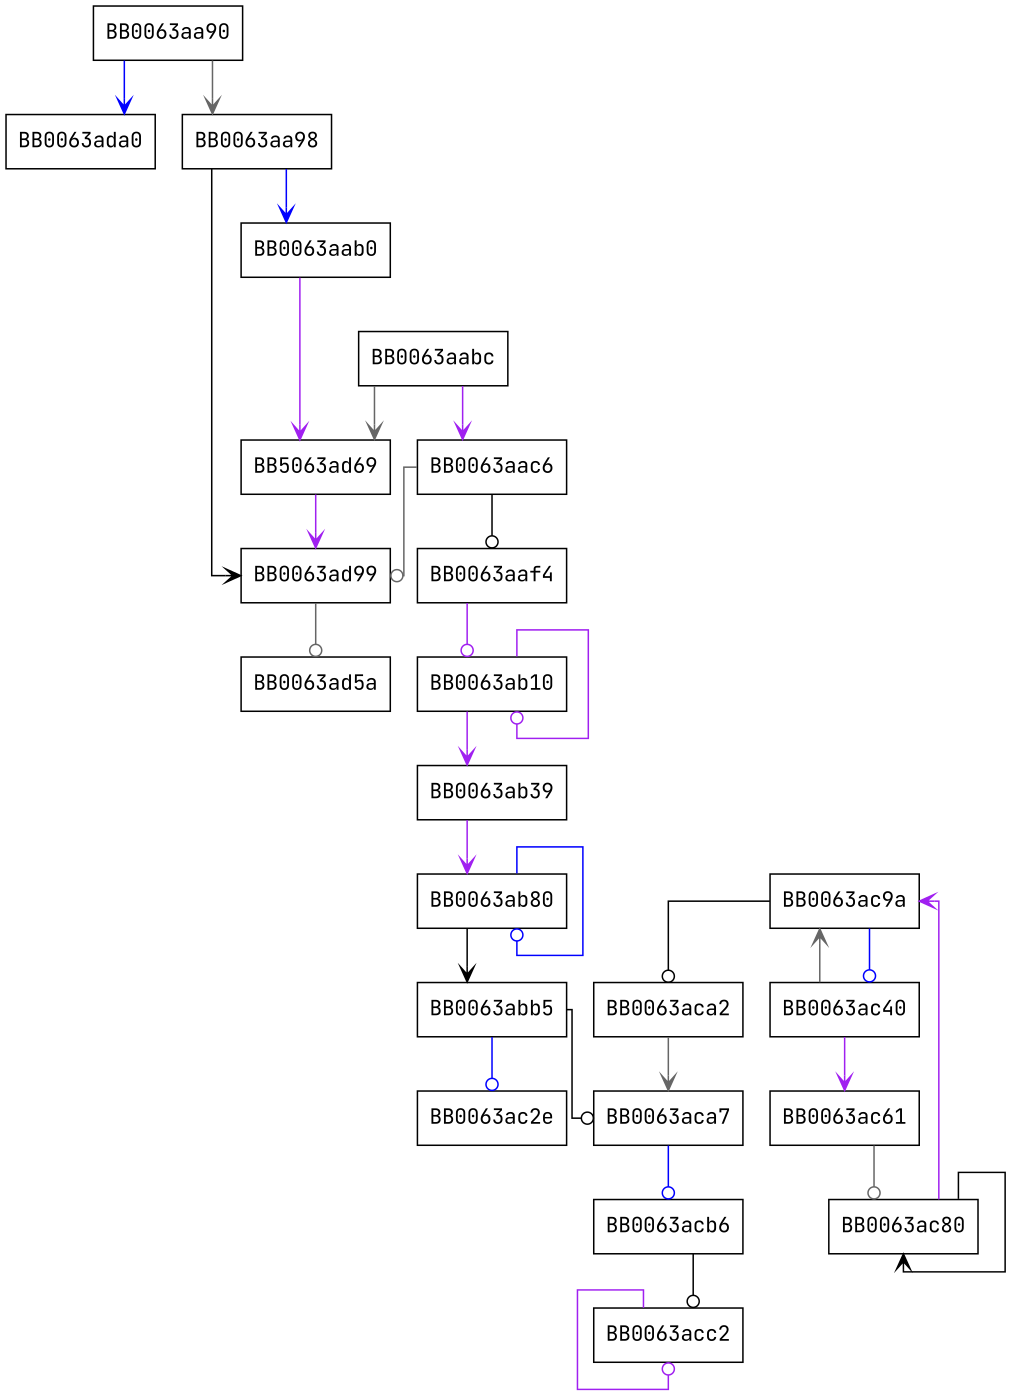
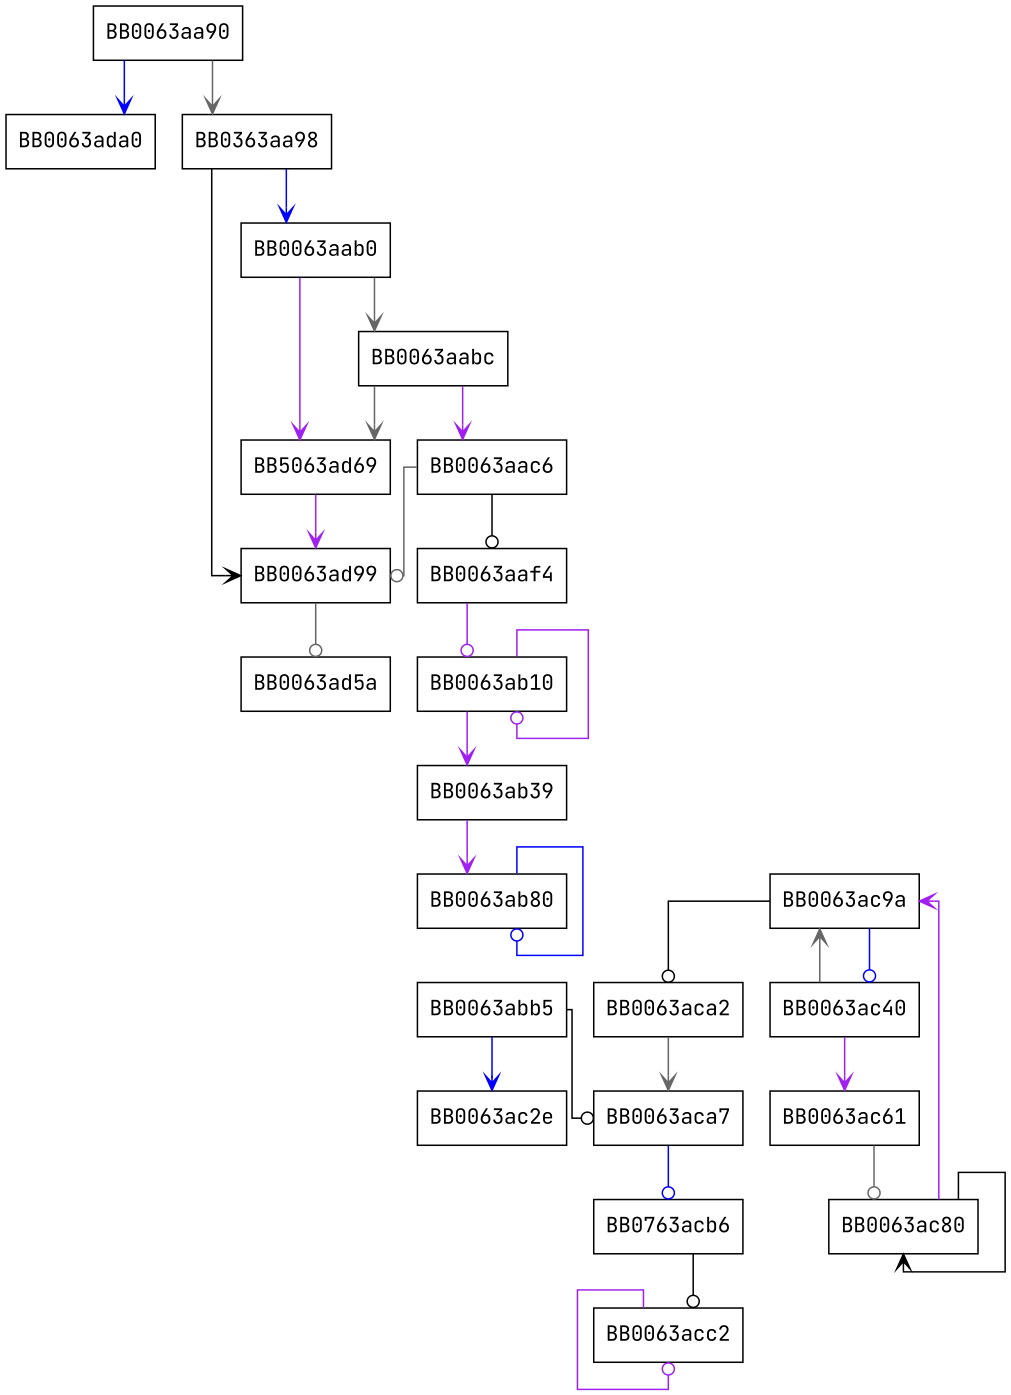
(257, 142) -> (257, 142)
none -> (374, 297)
(467, 948) -> none
(492, 1058) -> (492, 1058)
(668, 1227) -> (668, 1227)
